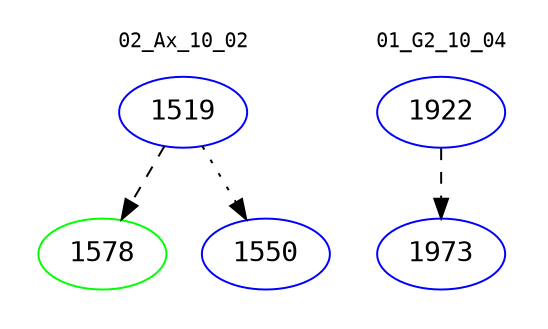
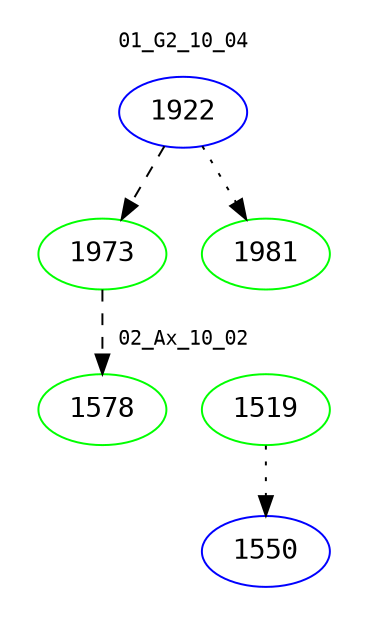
(183, 112) -> (266, 410)
(148, 174) -> (102, 333)
none -> (266, 254)
(441, 254) -> (102, 254)
